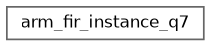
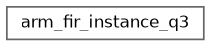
(105, 23) -> (105, 23)
